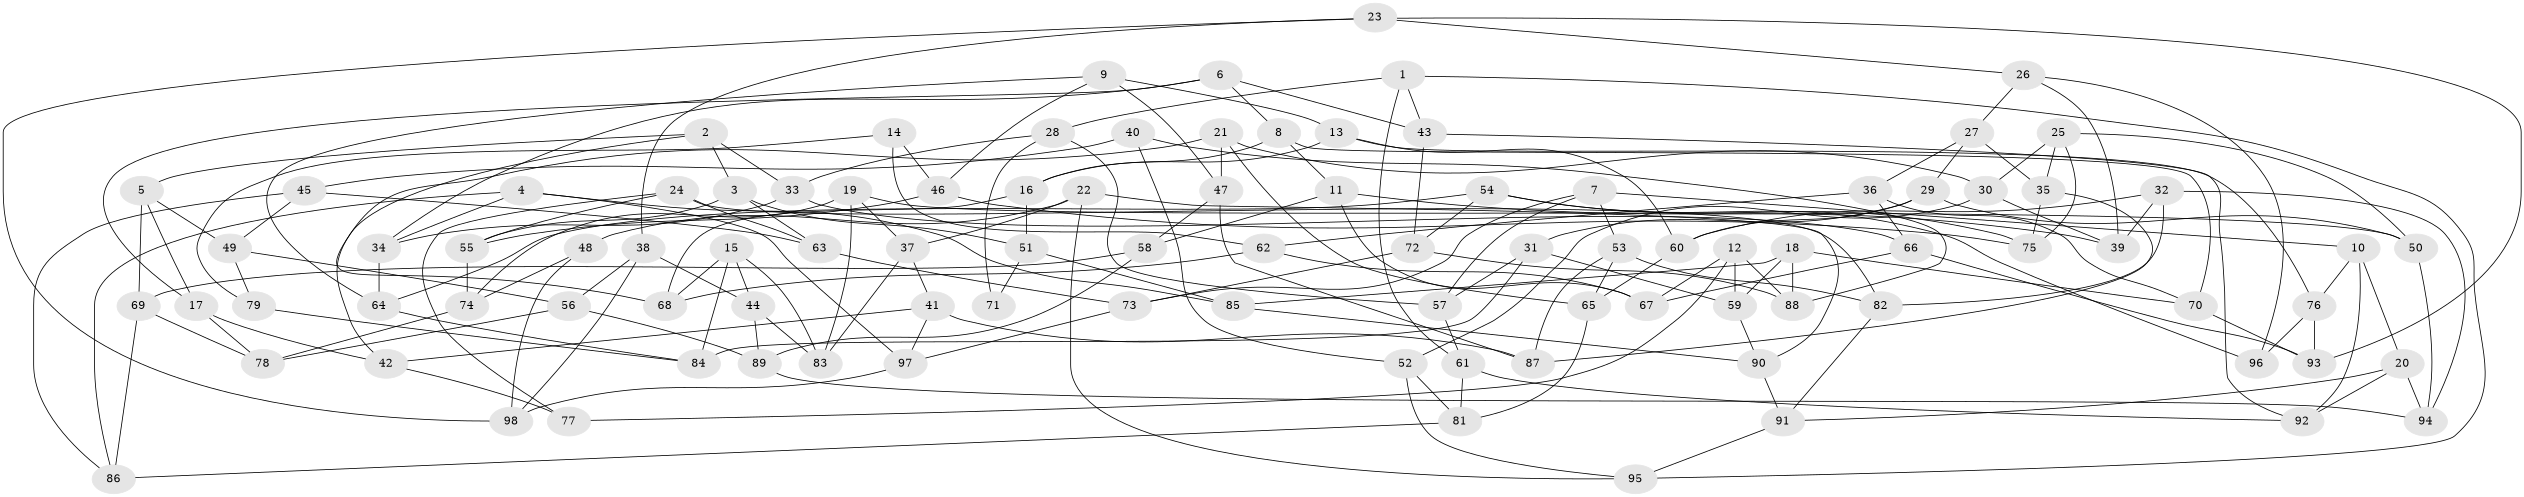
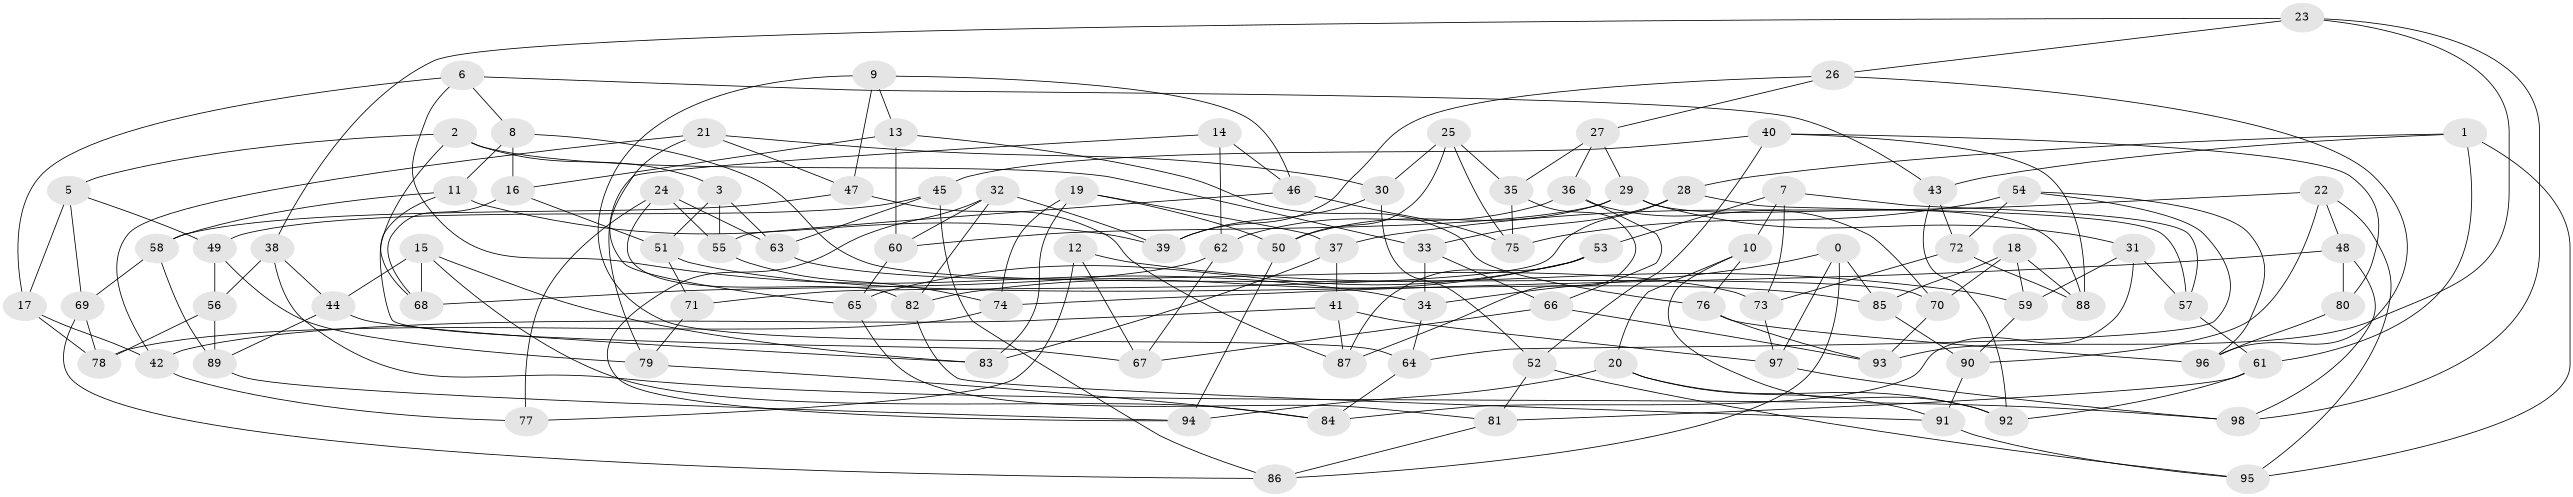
(522, 191) -> (1838, 248)
(1760, 274) -> (1997, 218)
none -> (2343, 306)
none -> (670, 335)
